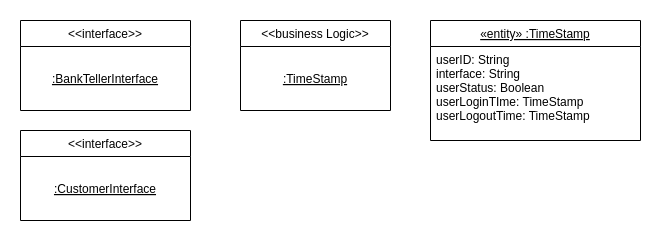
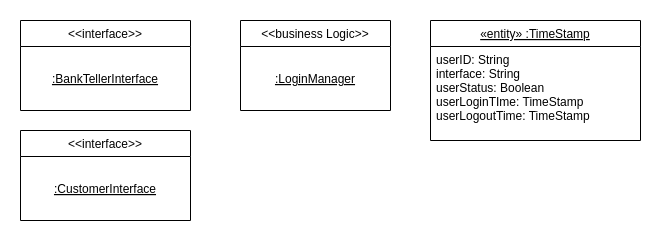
(315, 79) -> (315, 79)
